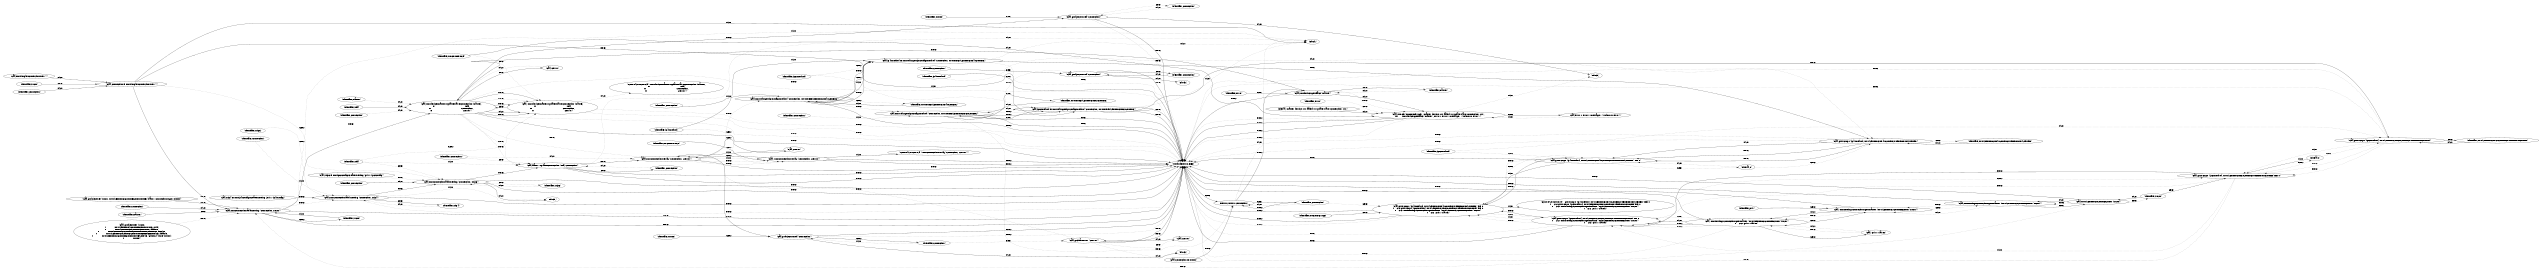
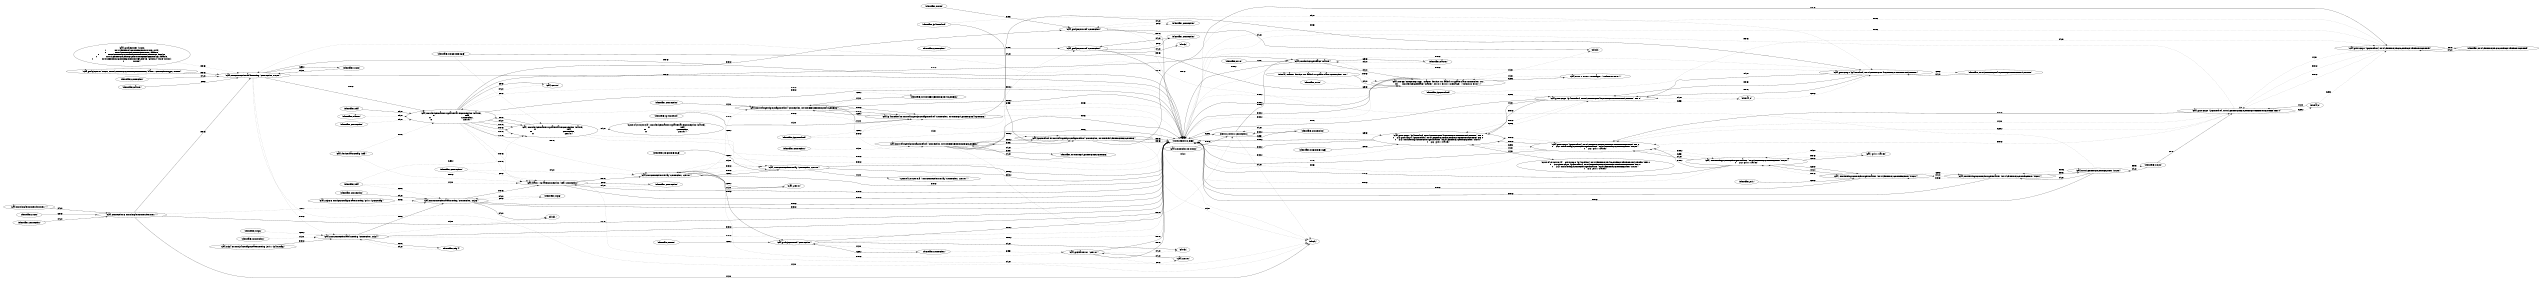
none -> (351, 154)
